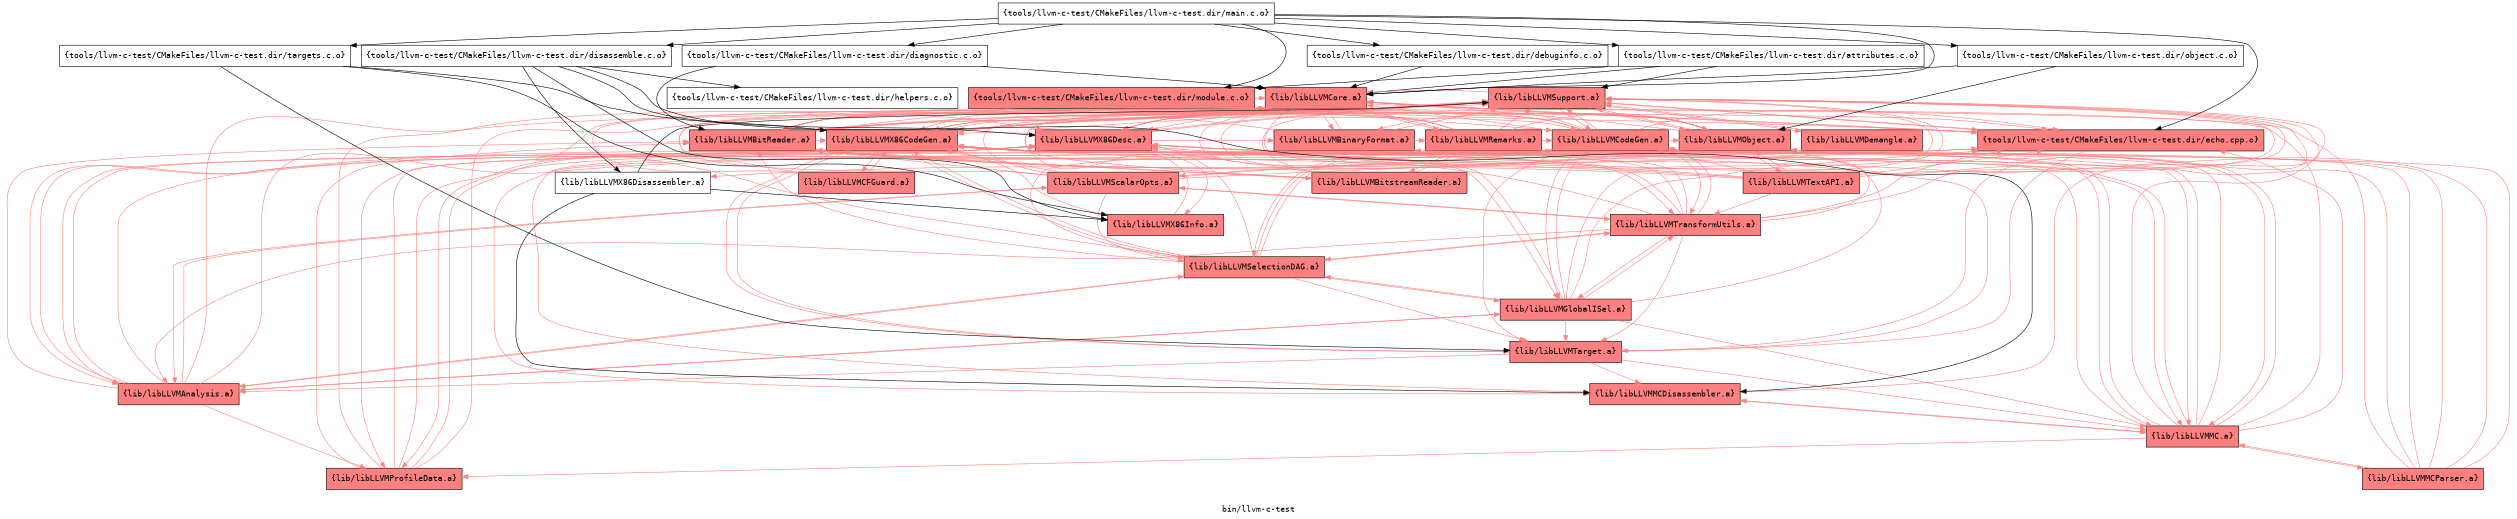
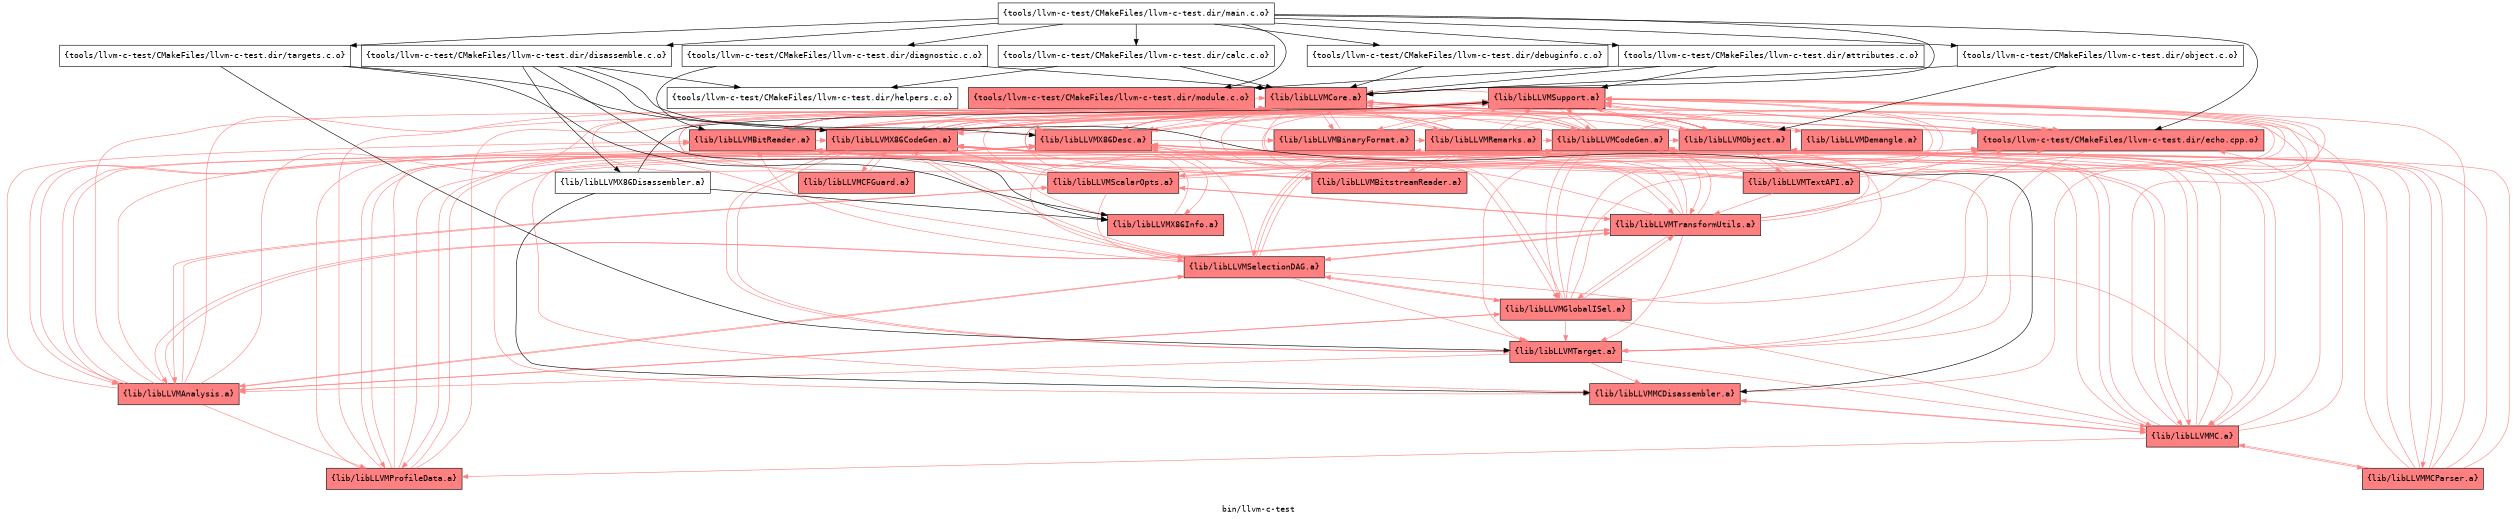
none -> (1136, 56)
none -> (551, 114)
none -> (2289, 117)
(1619, 121) -> none
(1452, 123) -> (820, 154)
(1198, 168) -> (2427, 188)
none -> (855, 249)
none -> (1816, 296)
